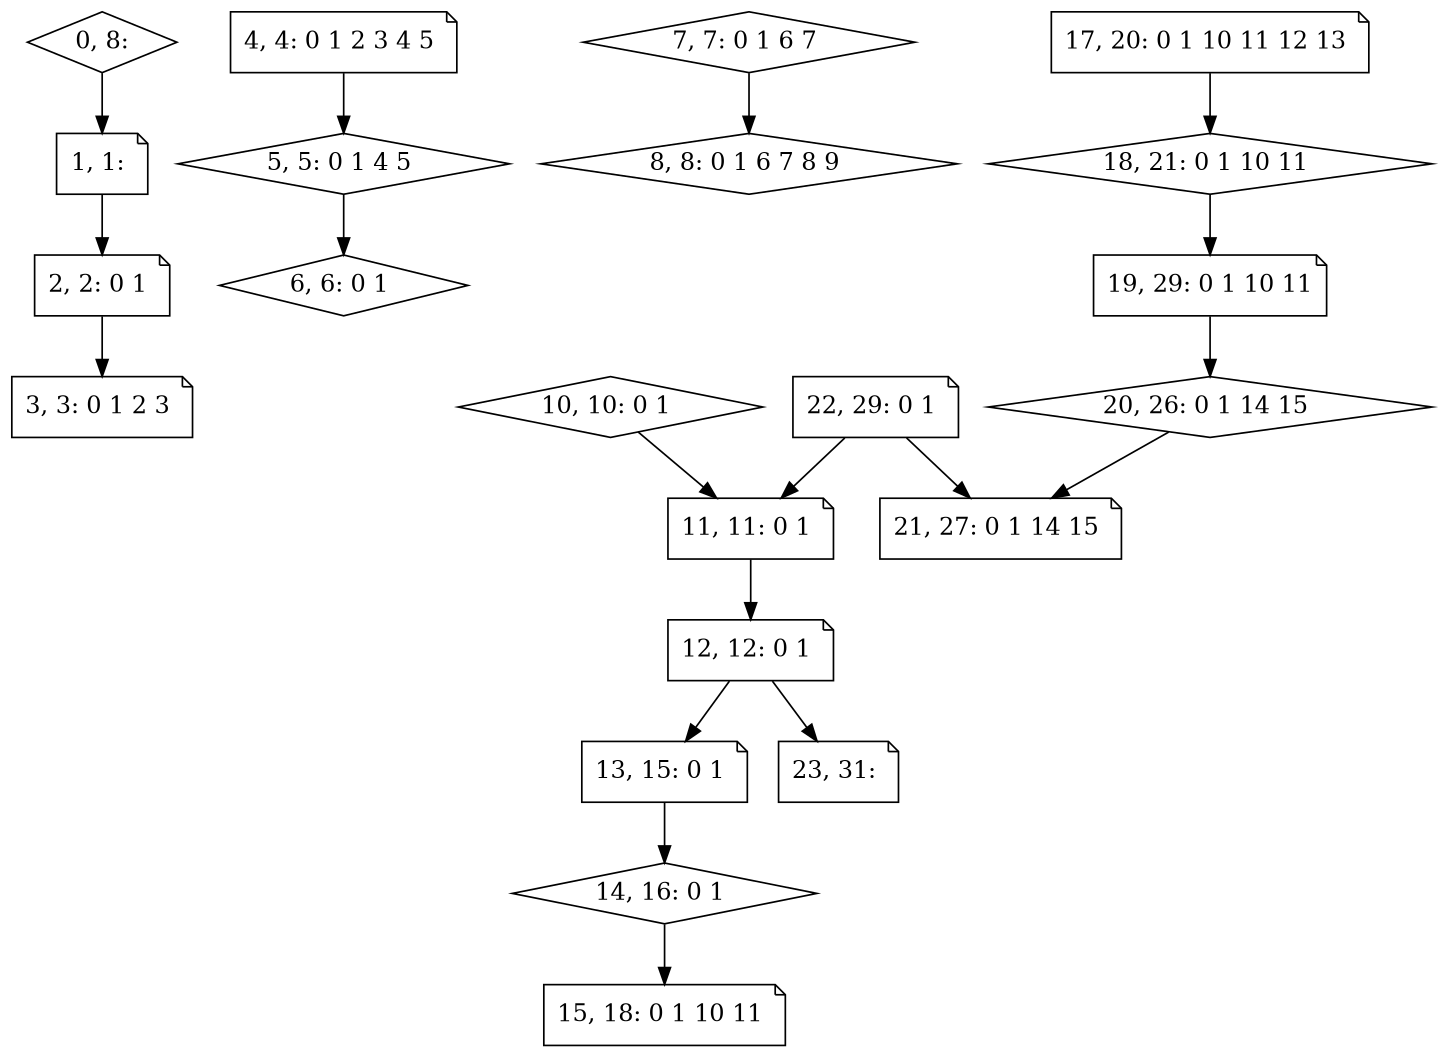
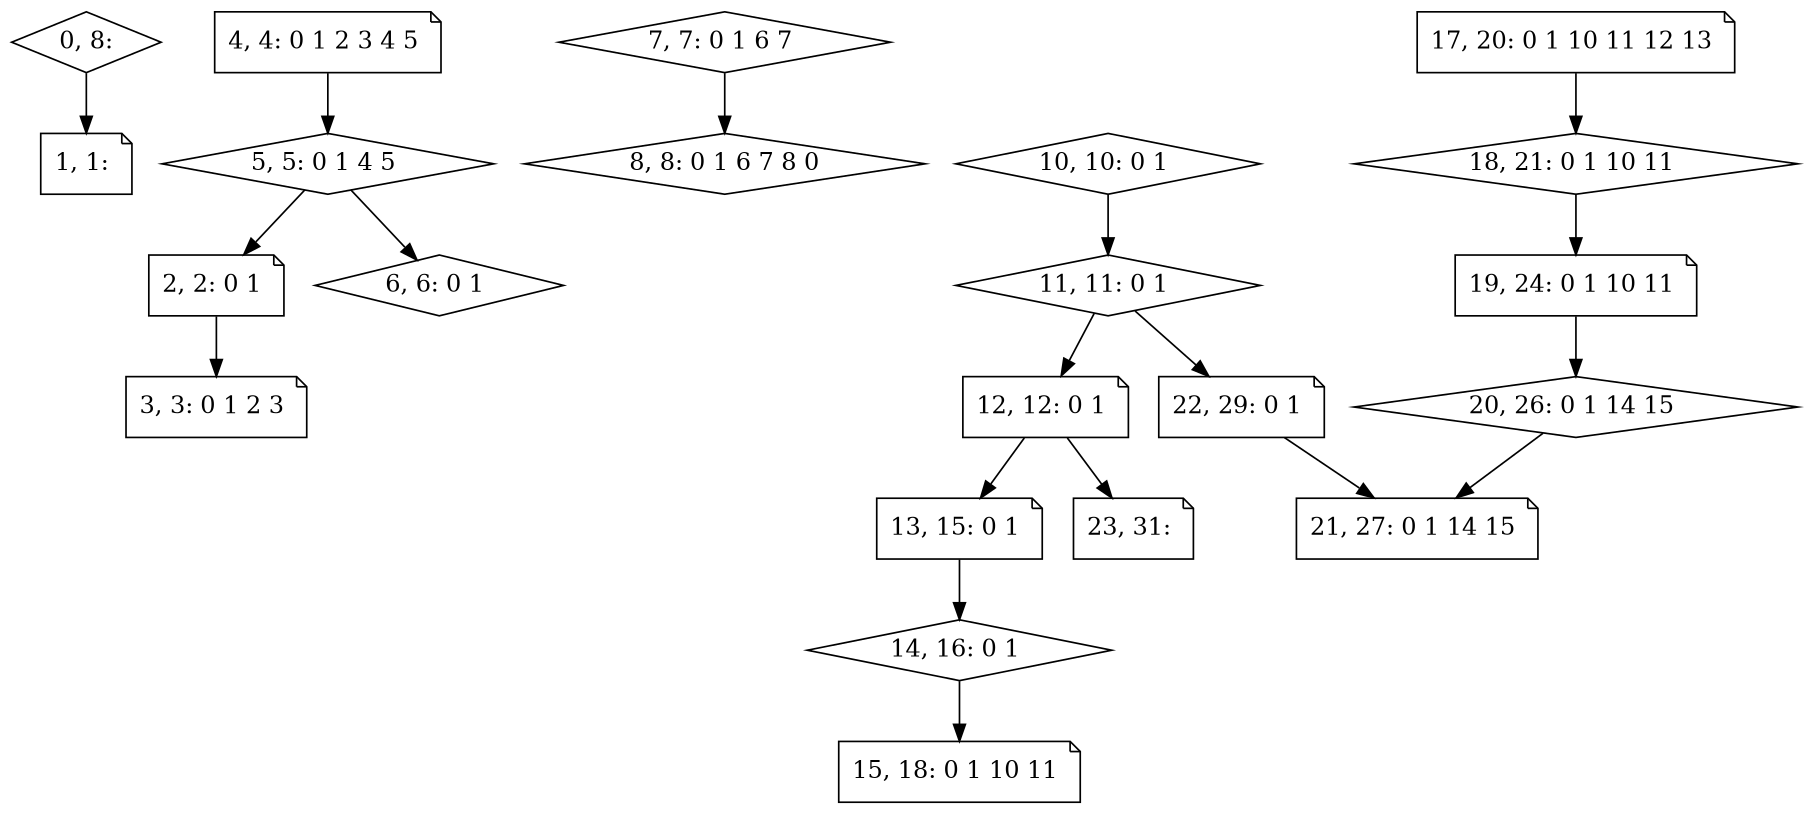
(749, 164) -> (725, 164)
(102, 216) -> (280, 216)
(1210, 285) -> (1576, 285)
(819, 462) -> (1166, 338)
(751, 529) -> (1108, 285)
